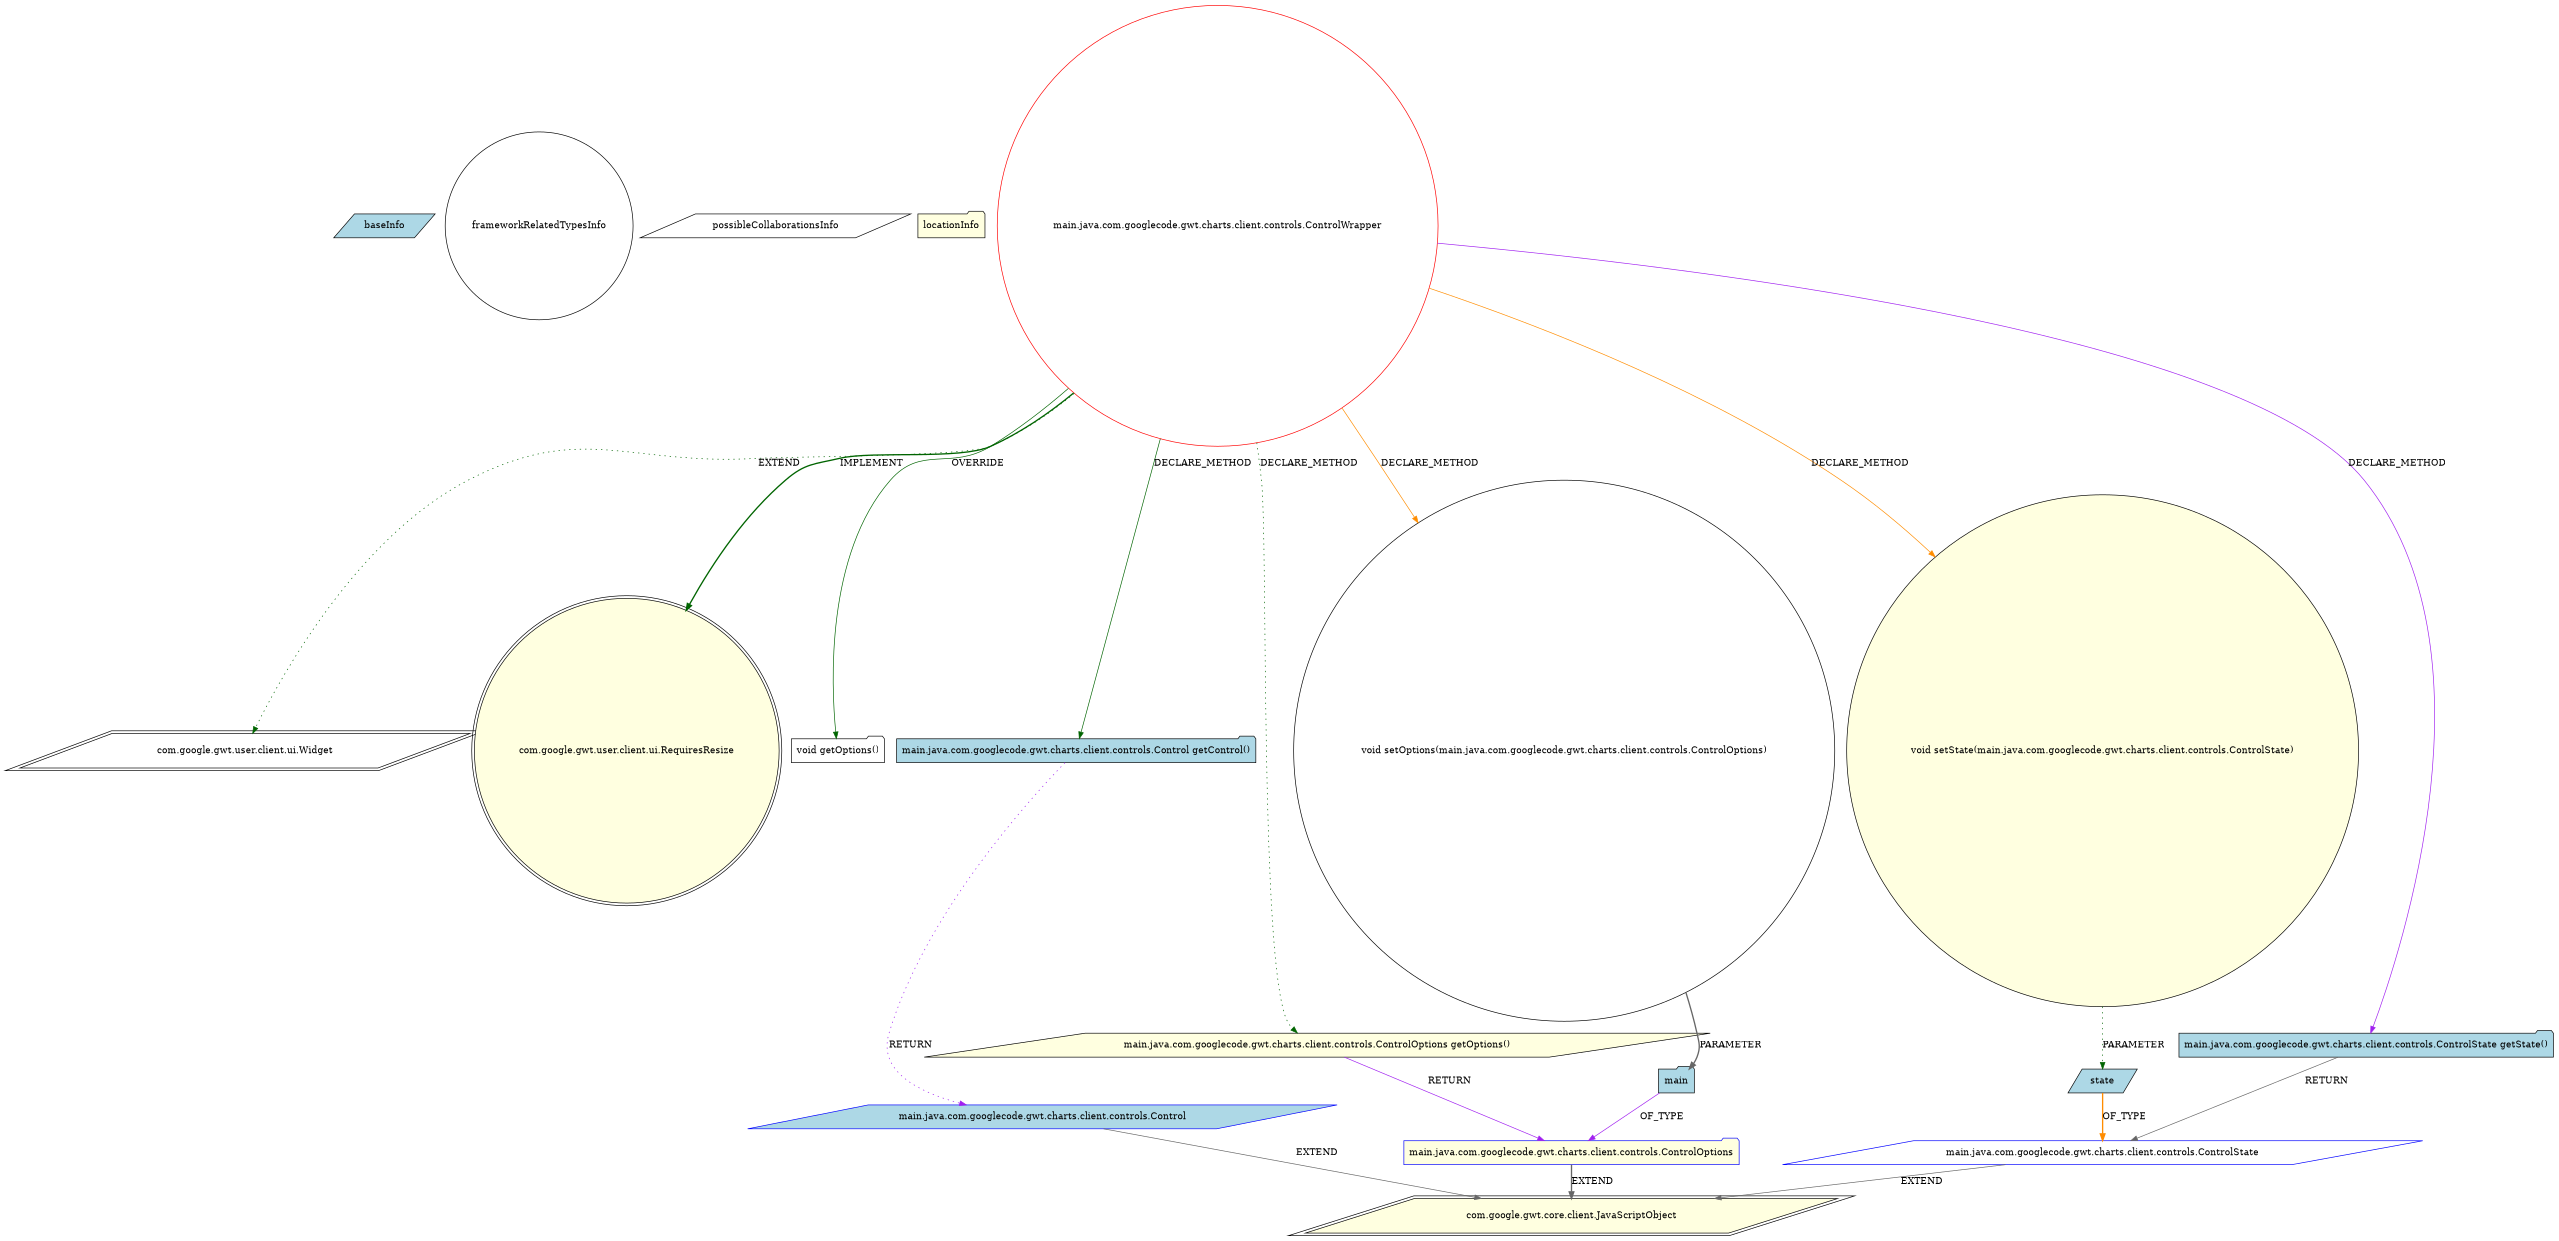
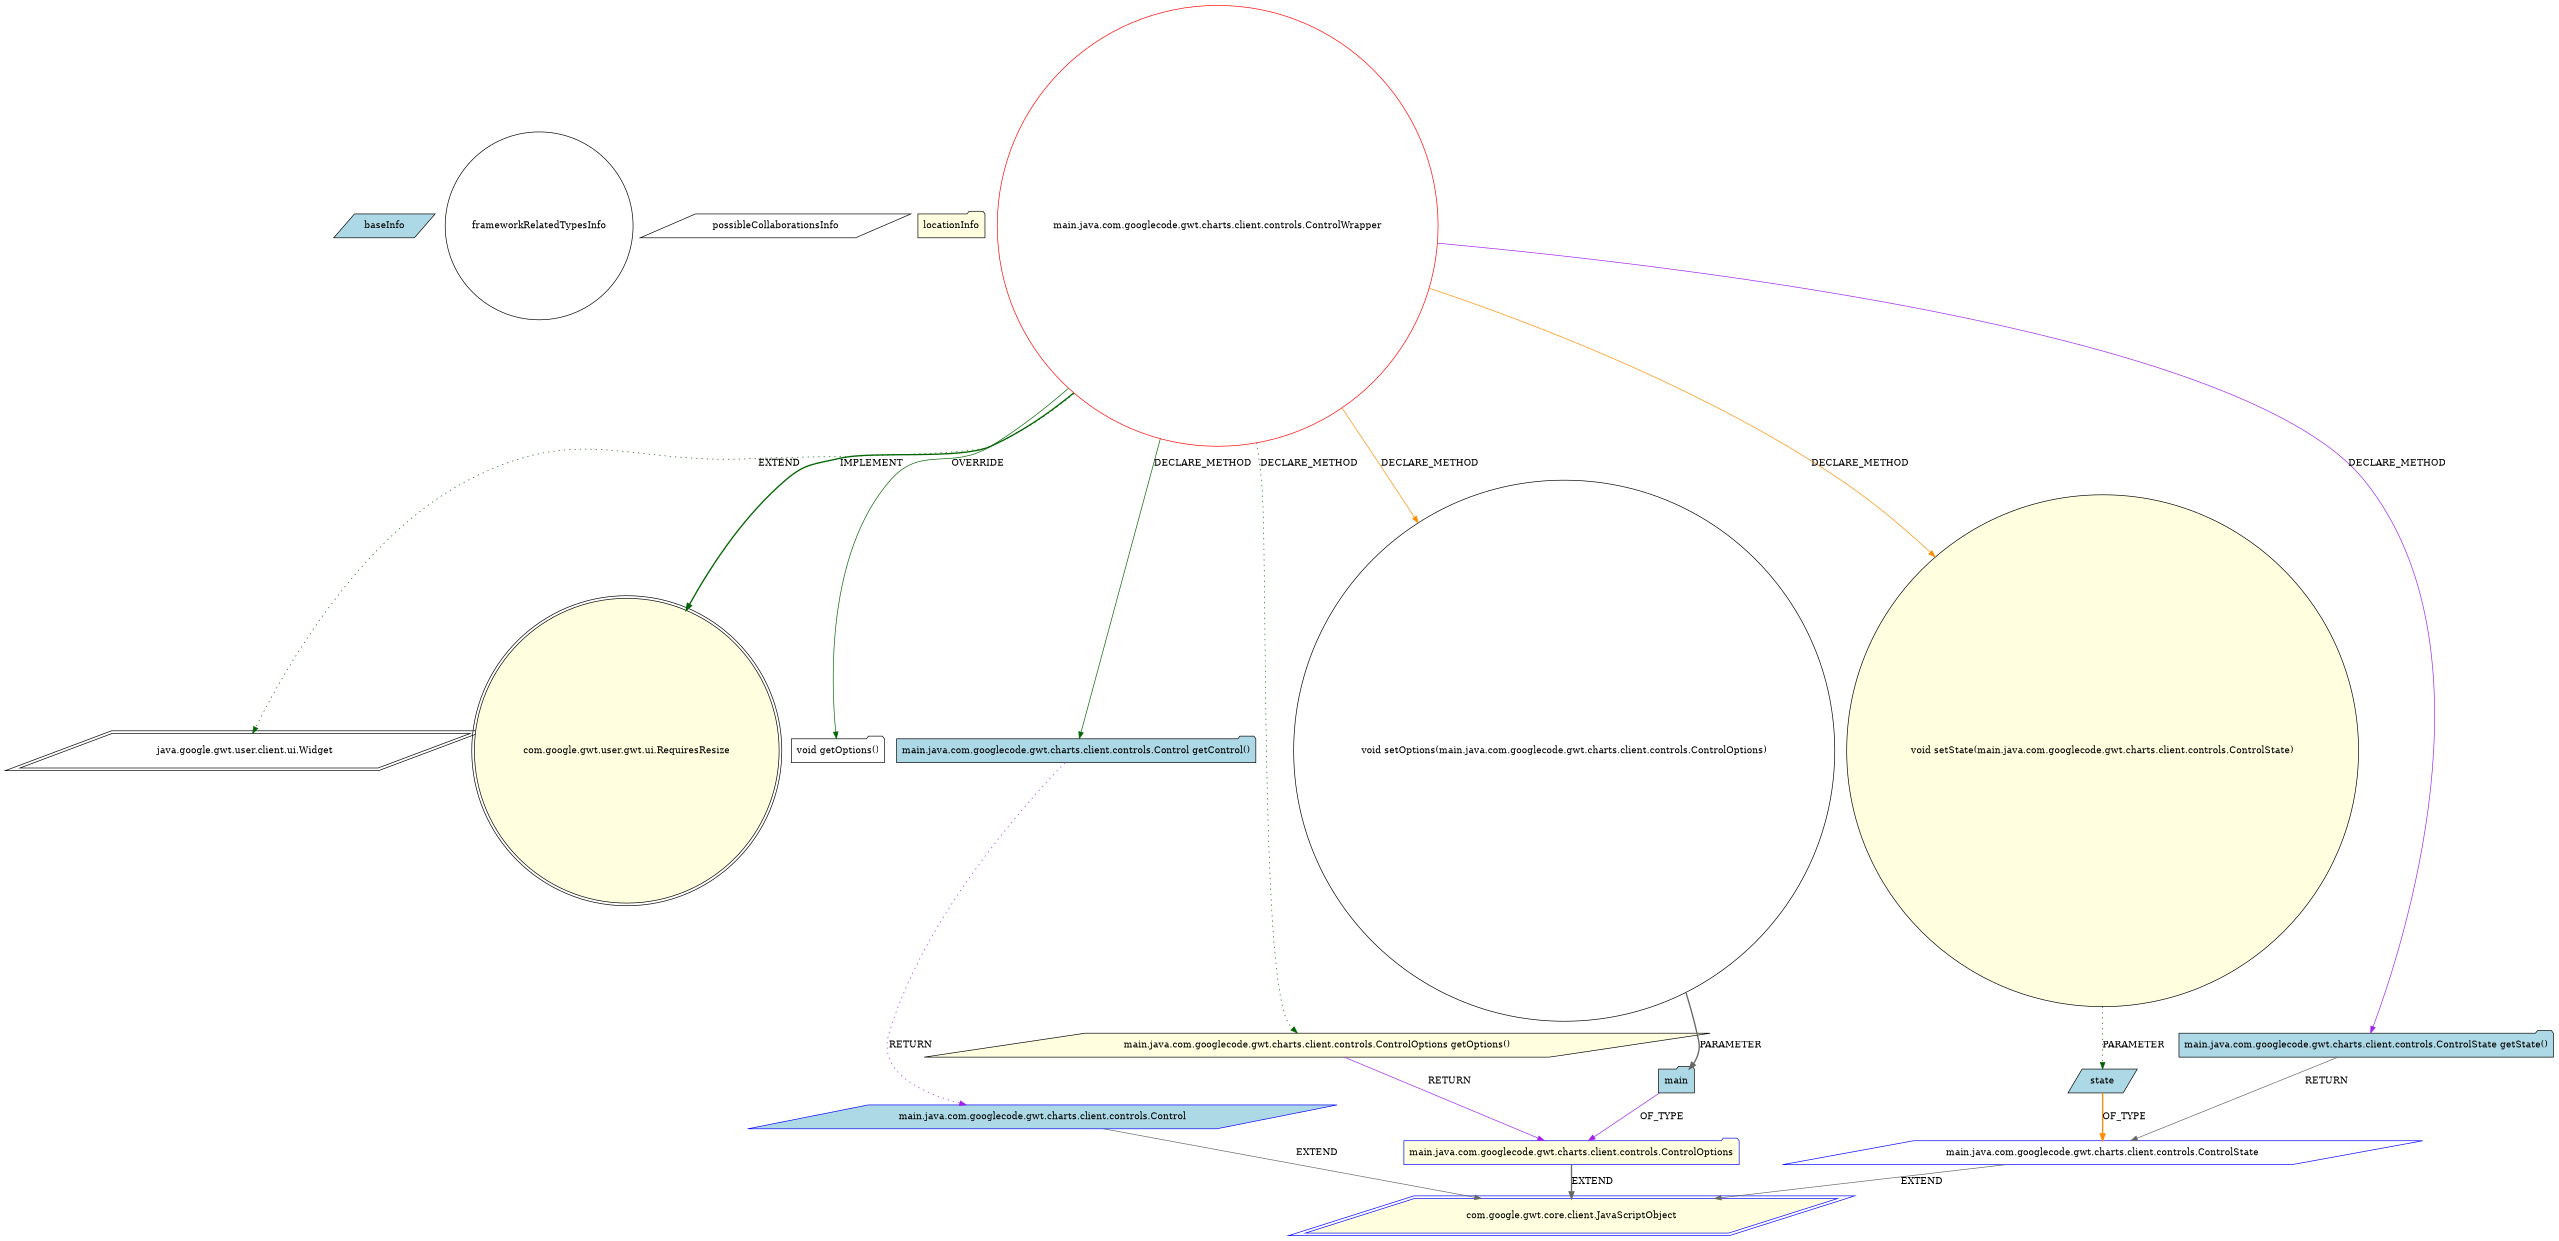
(245, 751) -> (245, 751)
(627, 751) -> (627, 751)
(1571, 1216) -> (1571, 1216)
